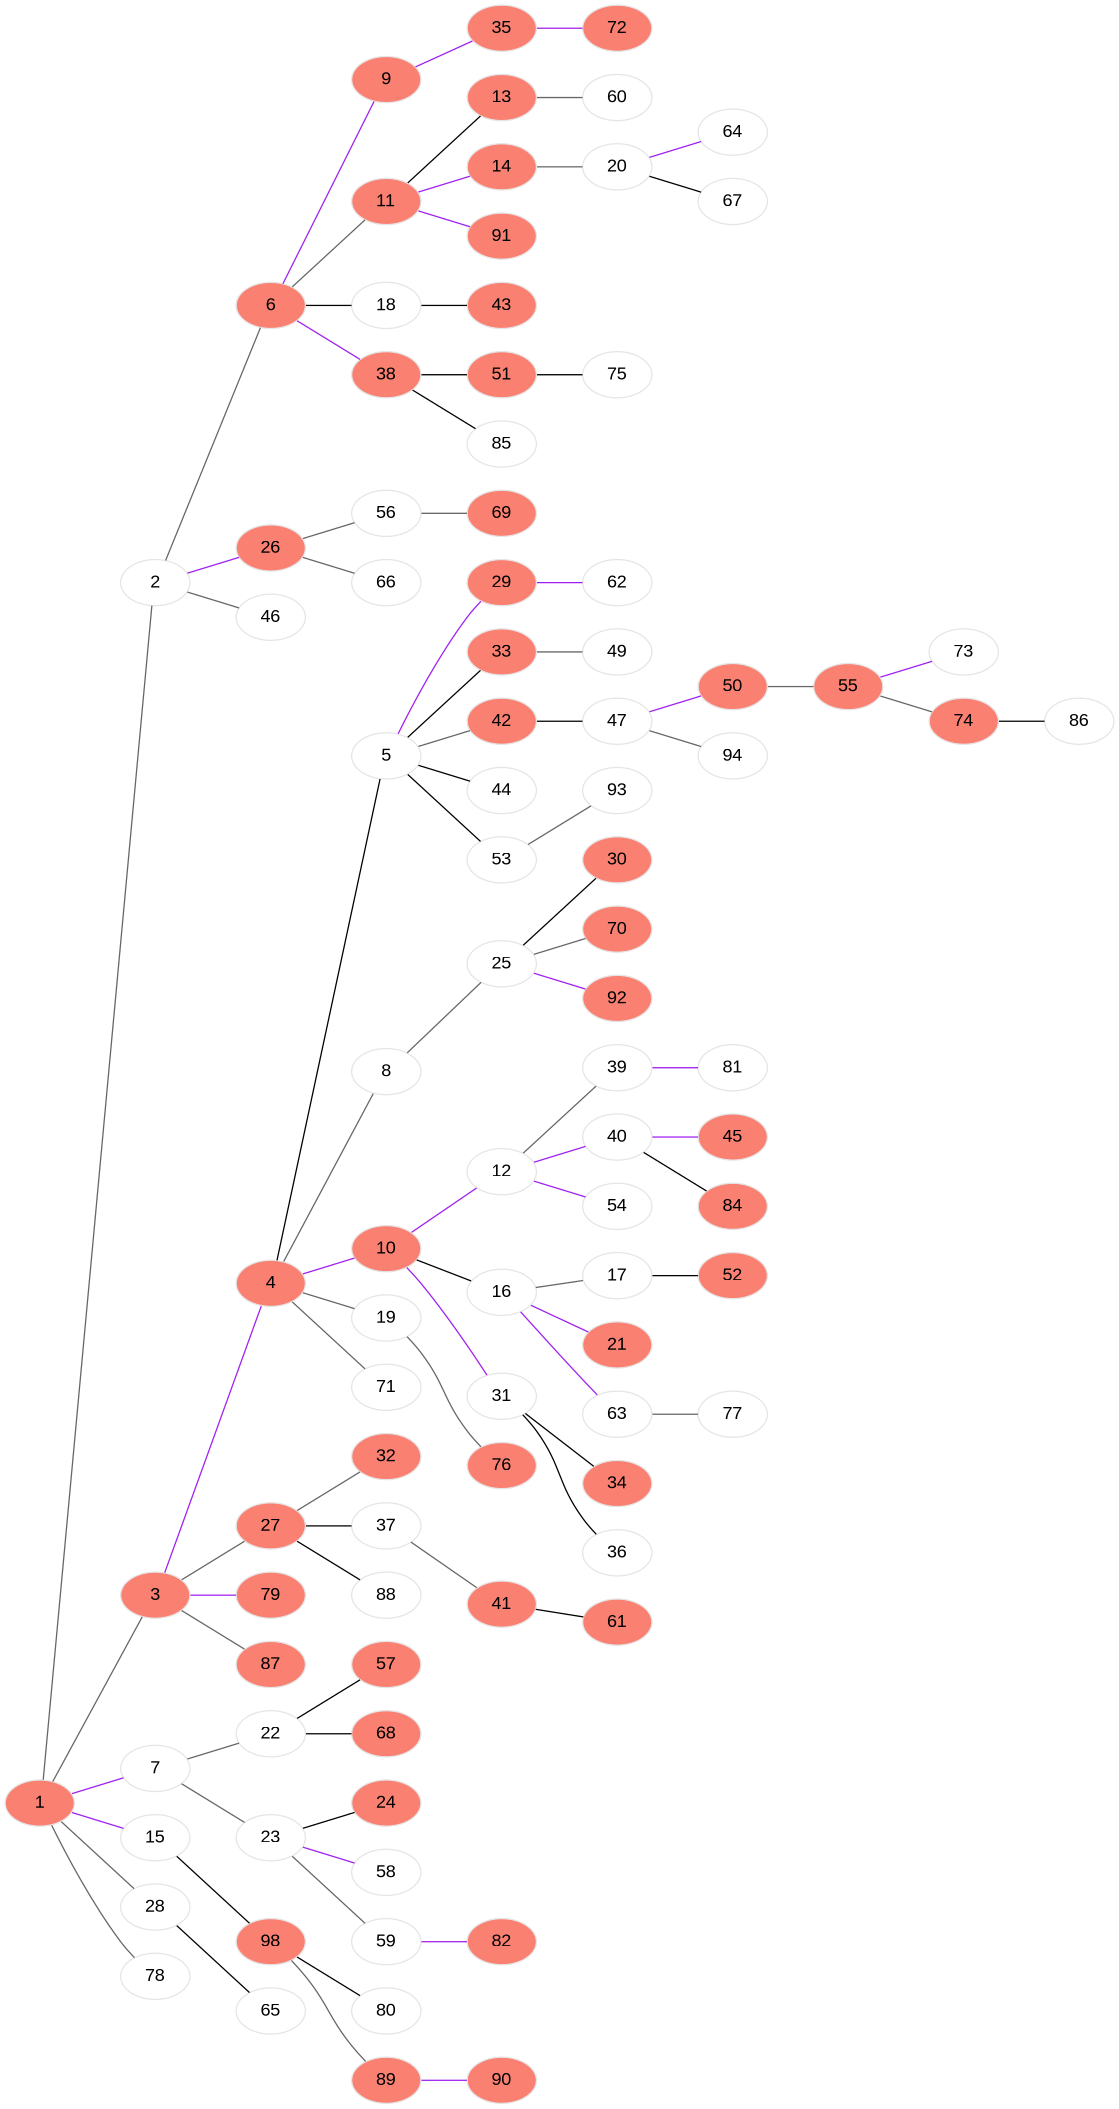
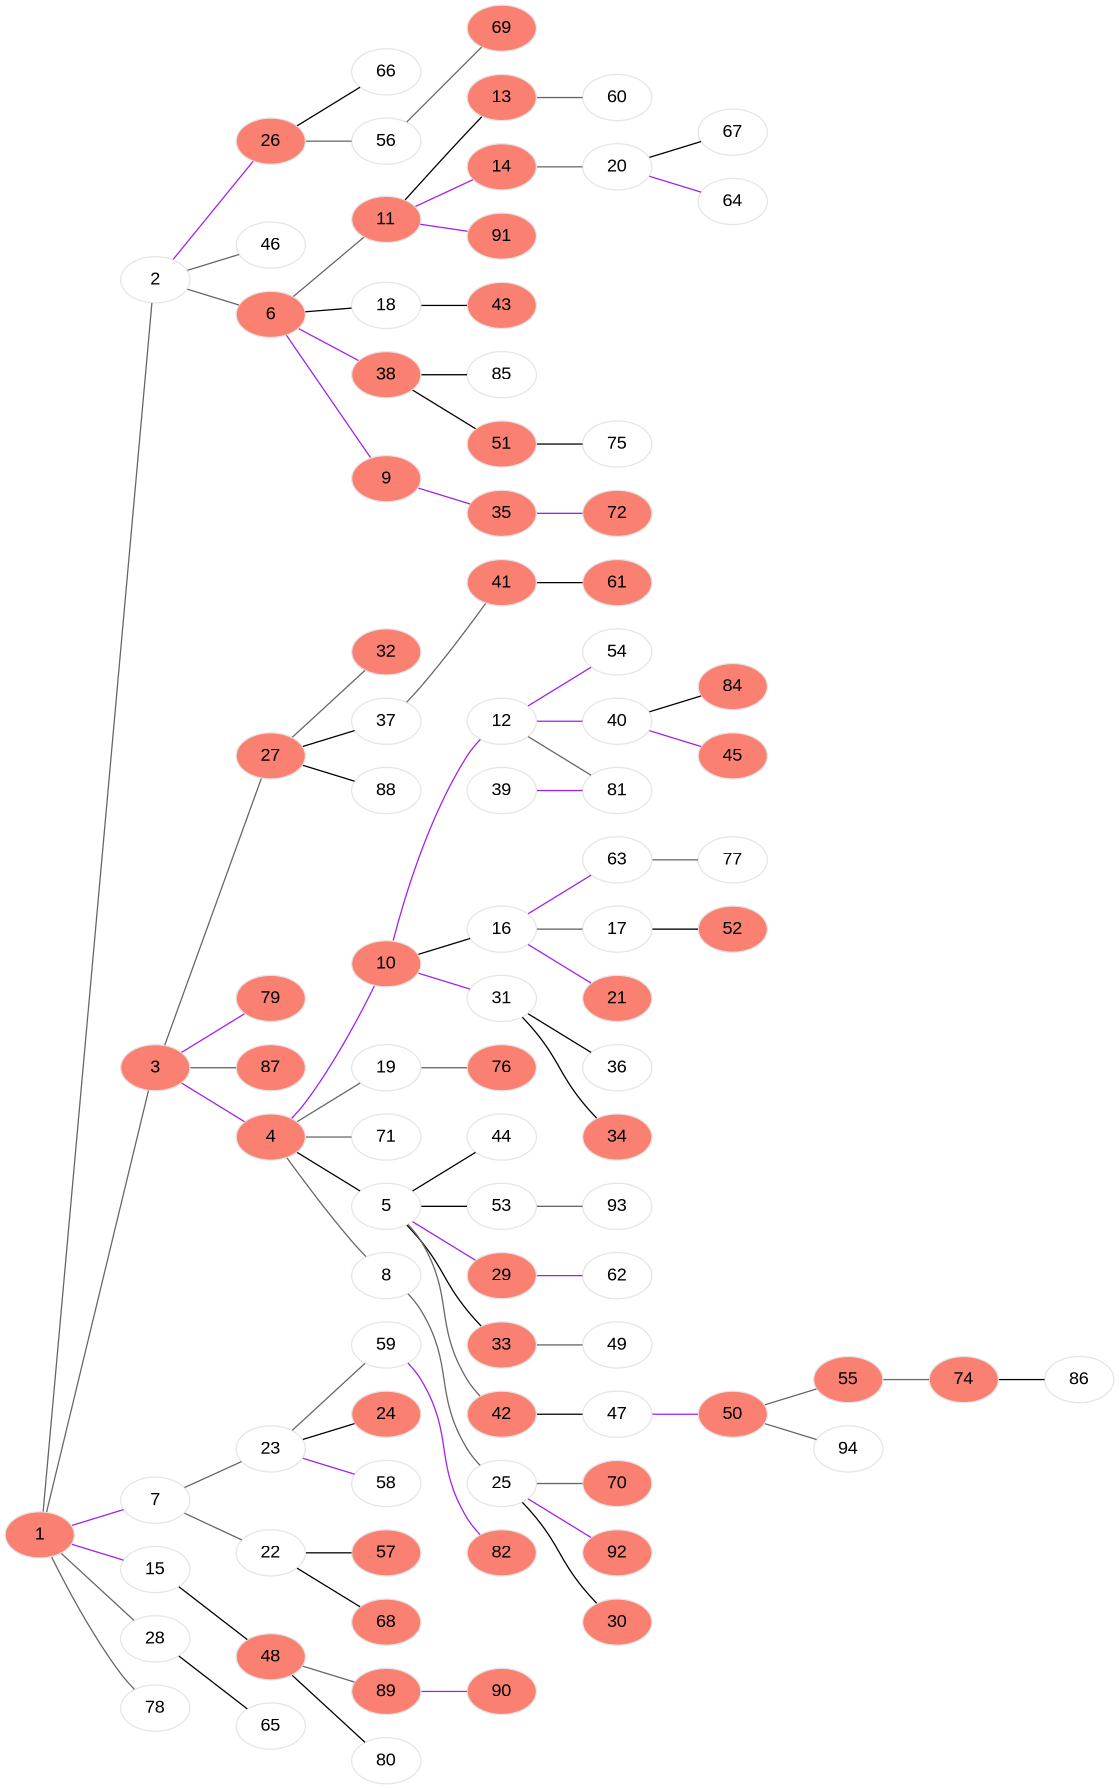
(329, 565) -> (329, 107)
(964, 652) -> none
(675, 739) -> (791, 1432)
(560, 1120) -> (560, 756)
(271, 1942) -> (271, 1657)
